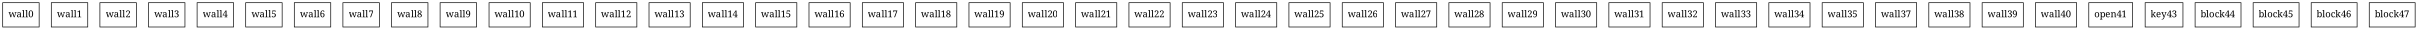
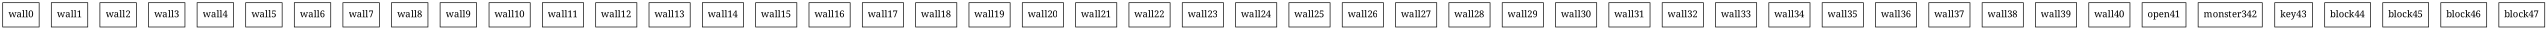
none -> (1896, 15)
none -> (2230, 15)
